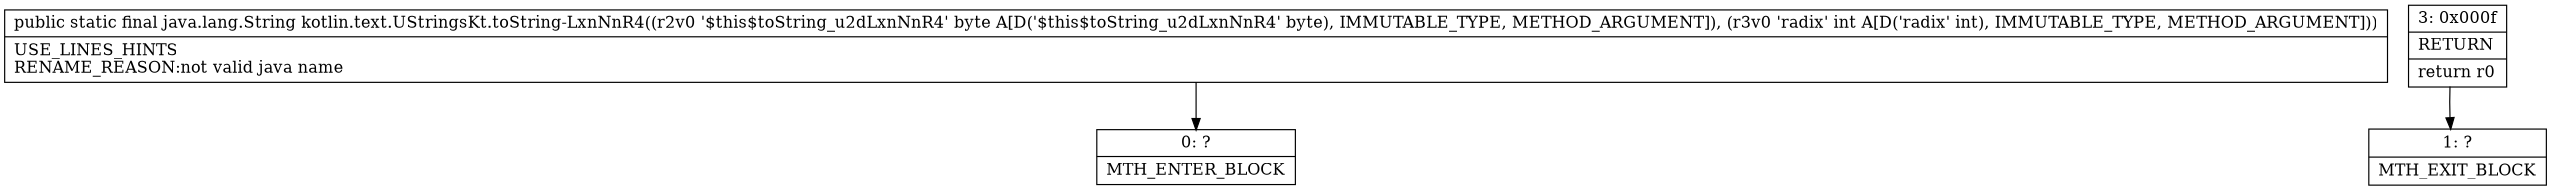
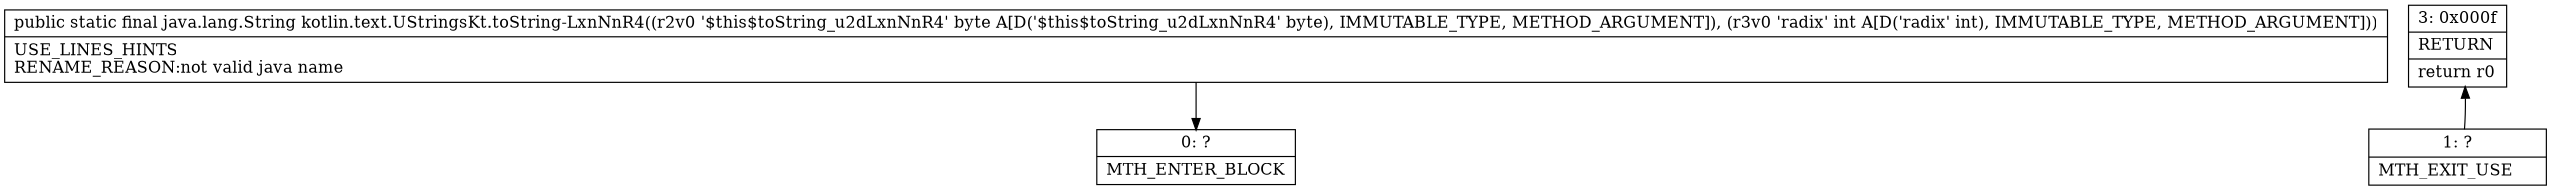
(2450, 102) -> (2465, 114)
(2458, 171) -> (2446, 171)
